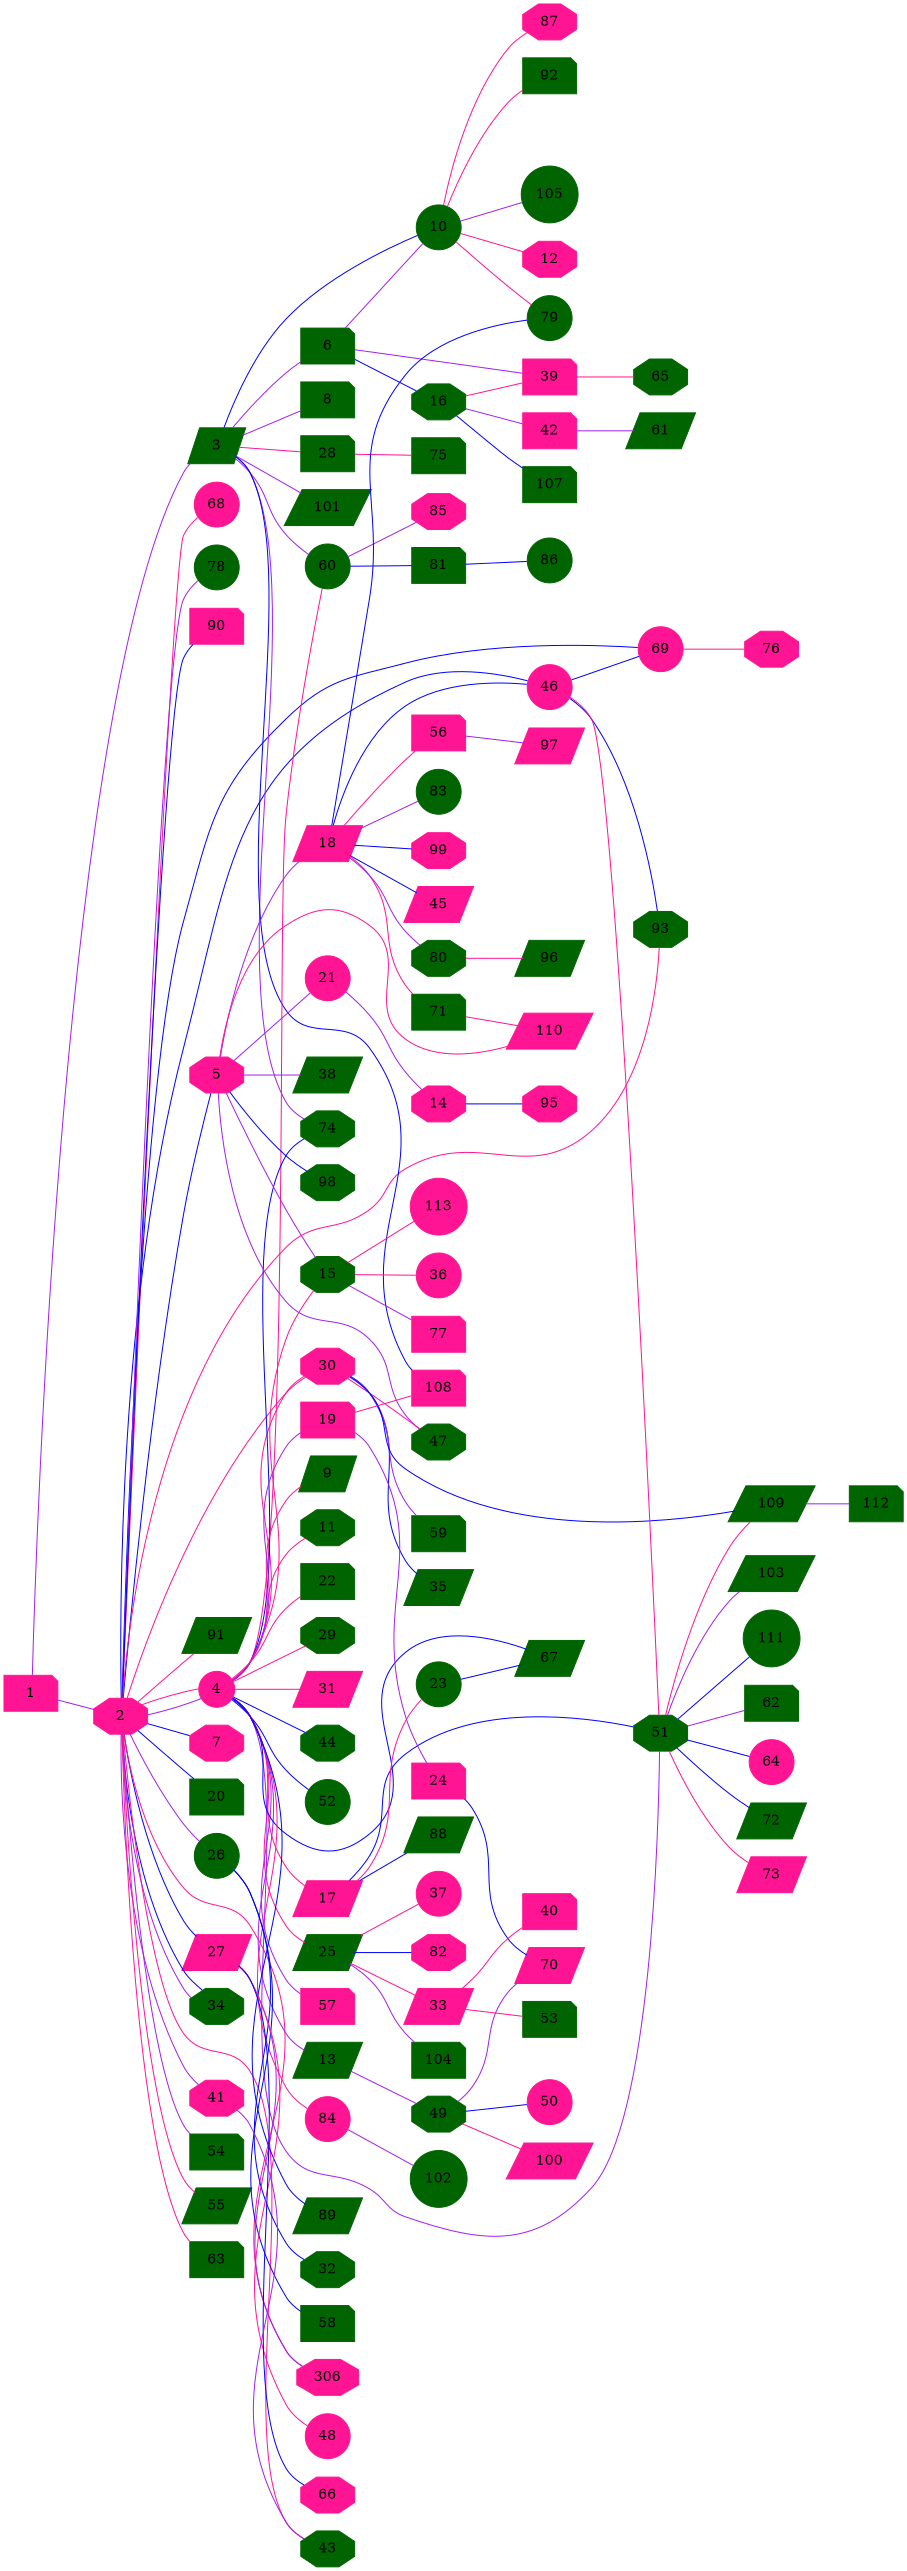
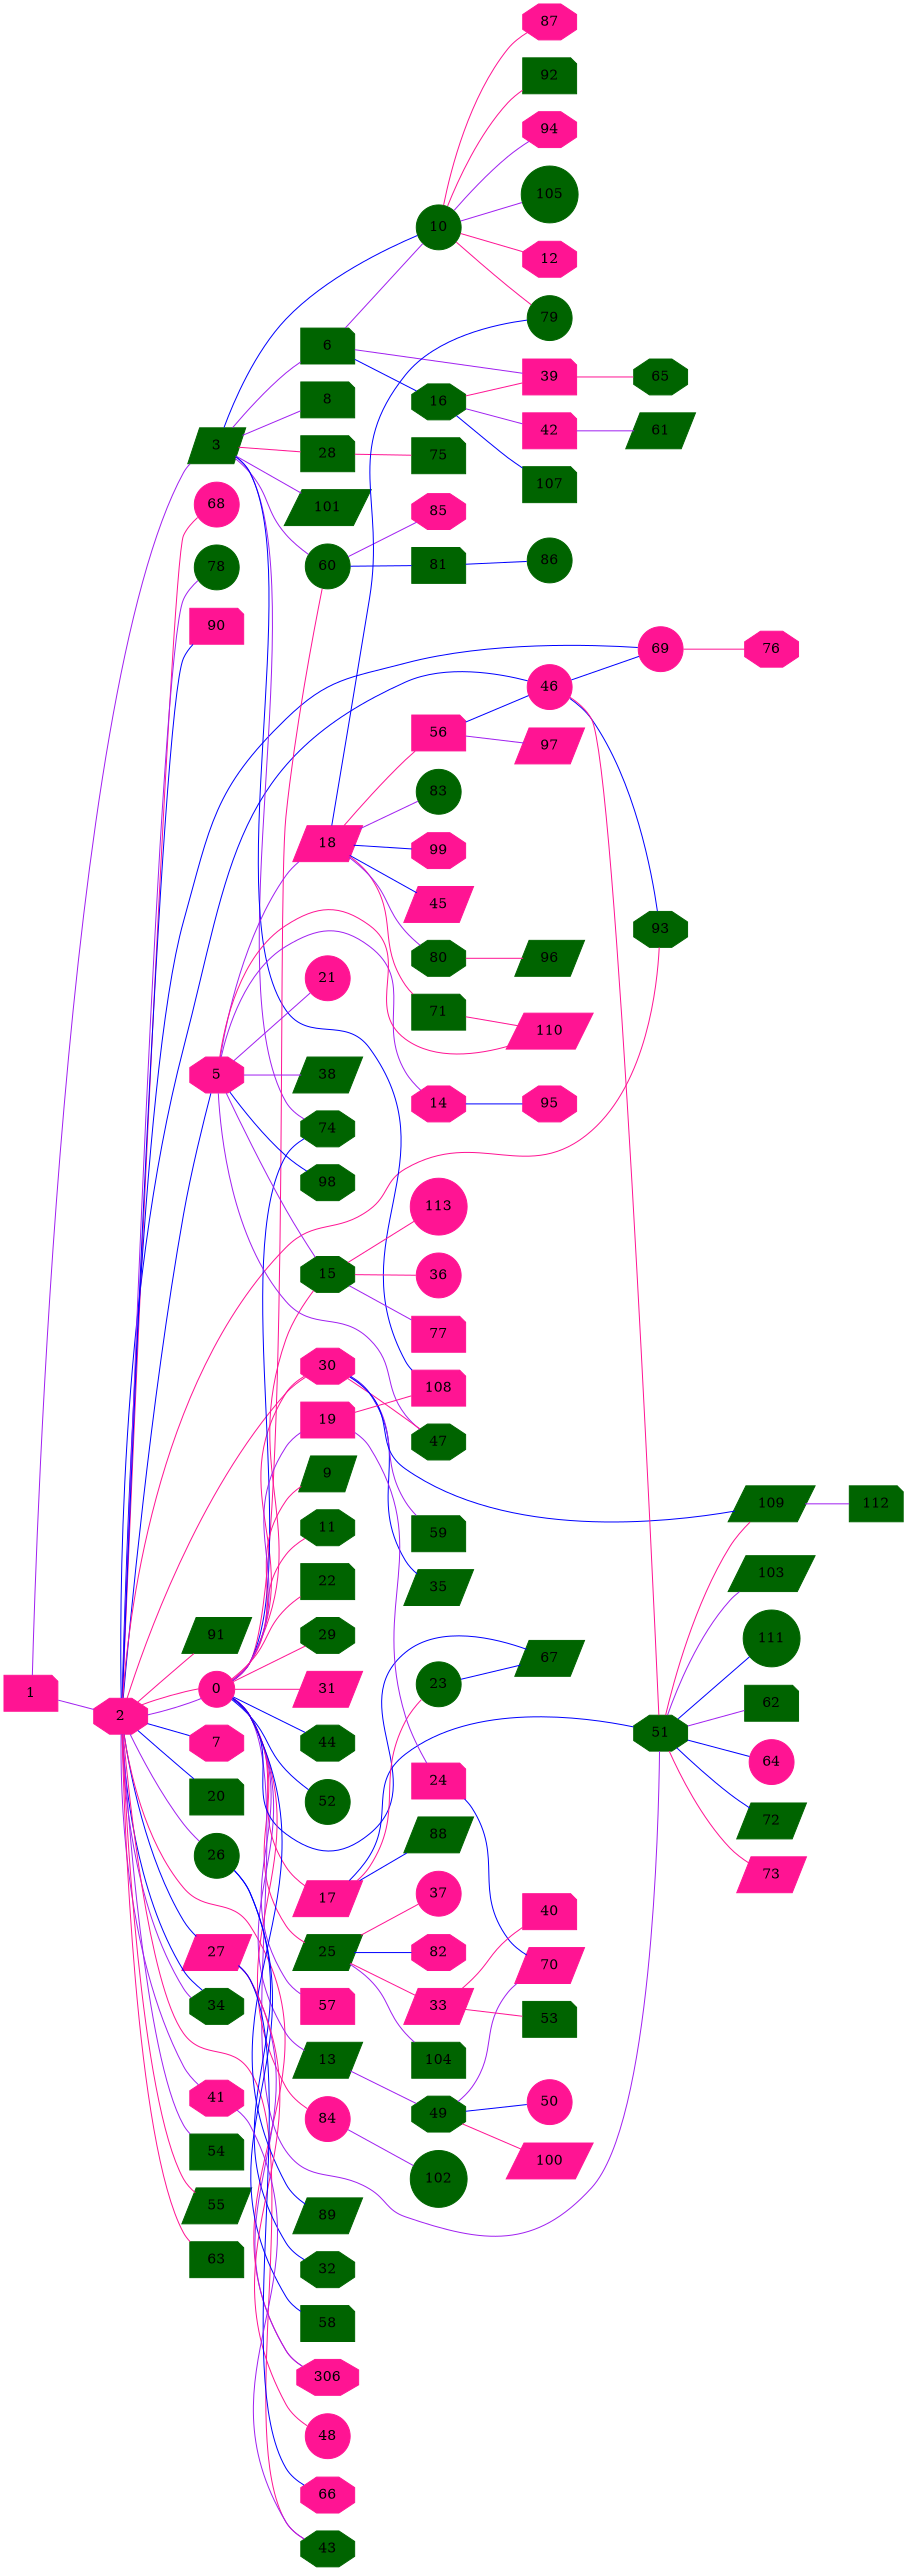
none -> (550, 130)
(399, 711) -> (497, 709)
(386, 1039) -> (342, 932)
(217, 1689) -> (217, 1689)
